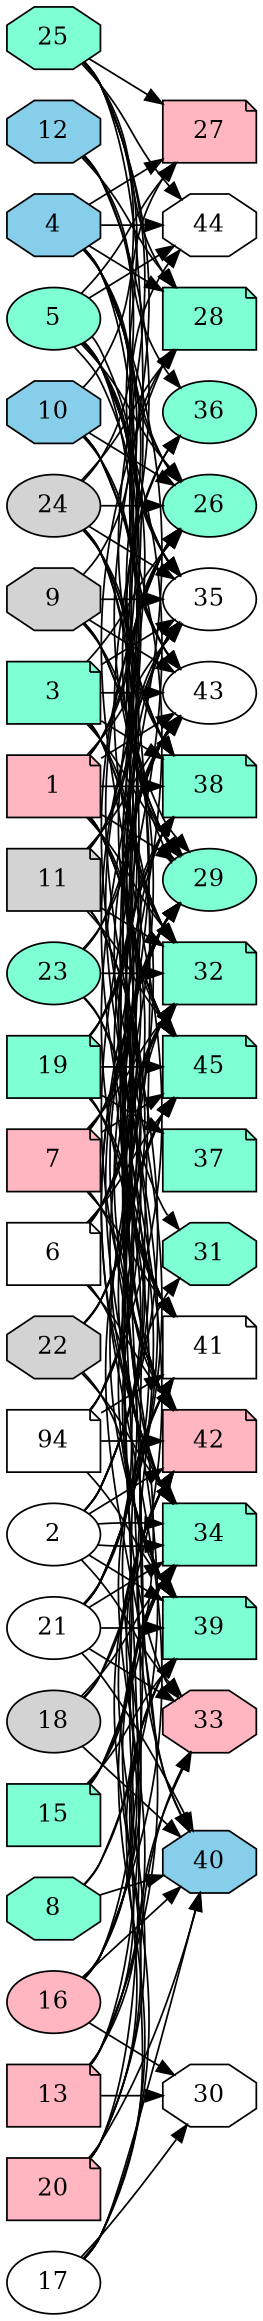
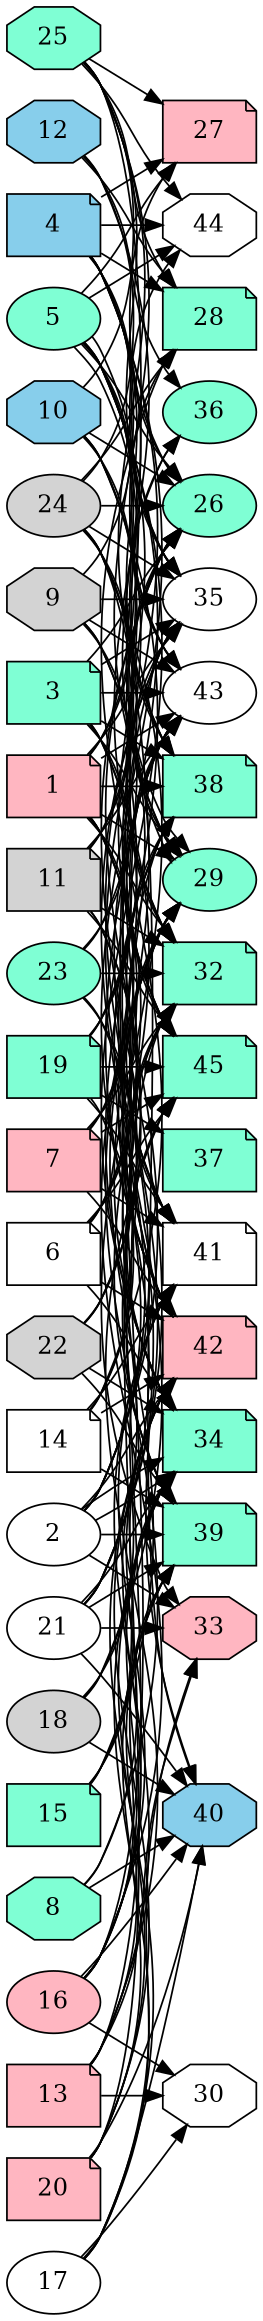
(54, 225) -> (54, 225)
(210, 1254) -> none
(54, 1441) -> (54, 1441)
